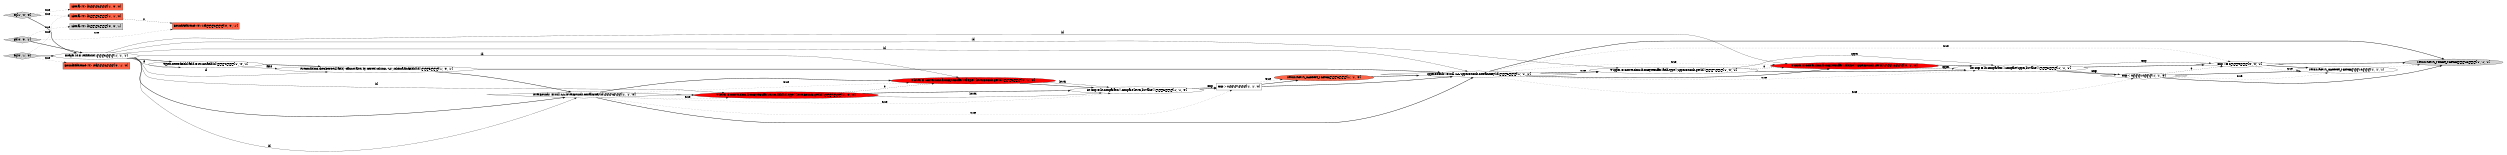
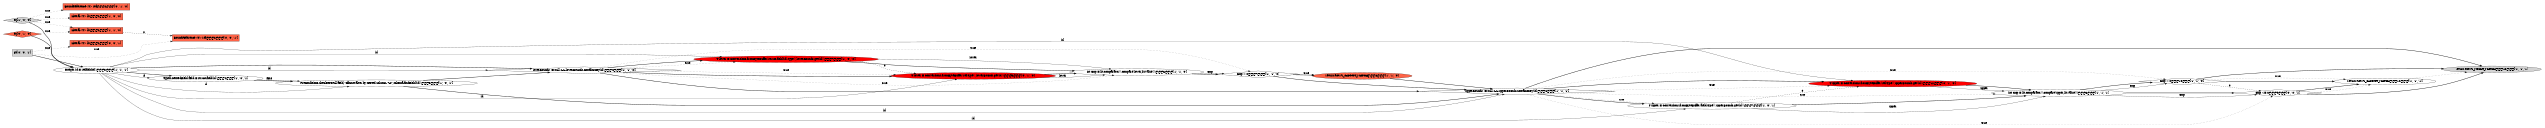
(96, 27) -> (96, 43)
(22, 40) -> (22, 53)
(22, 56) -> (22, 34)
(48, 60) -> (45, 14)
(1239, 87) -> (1258, 74)
